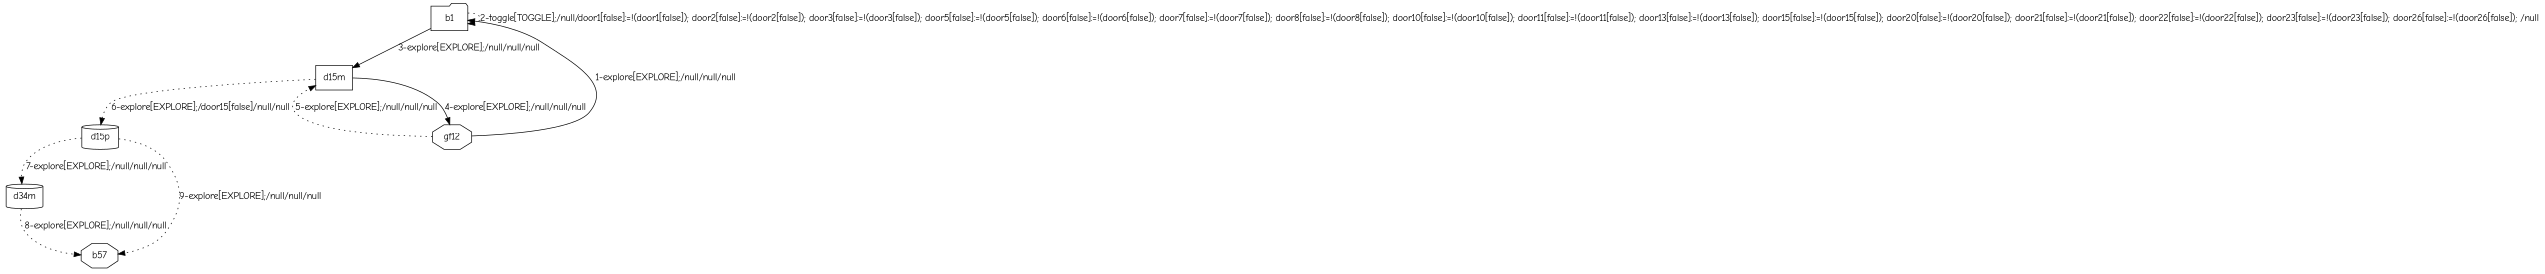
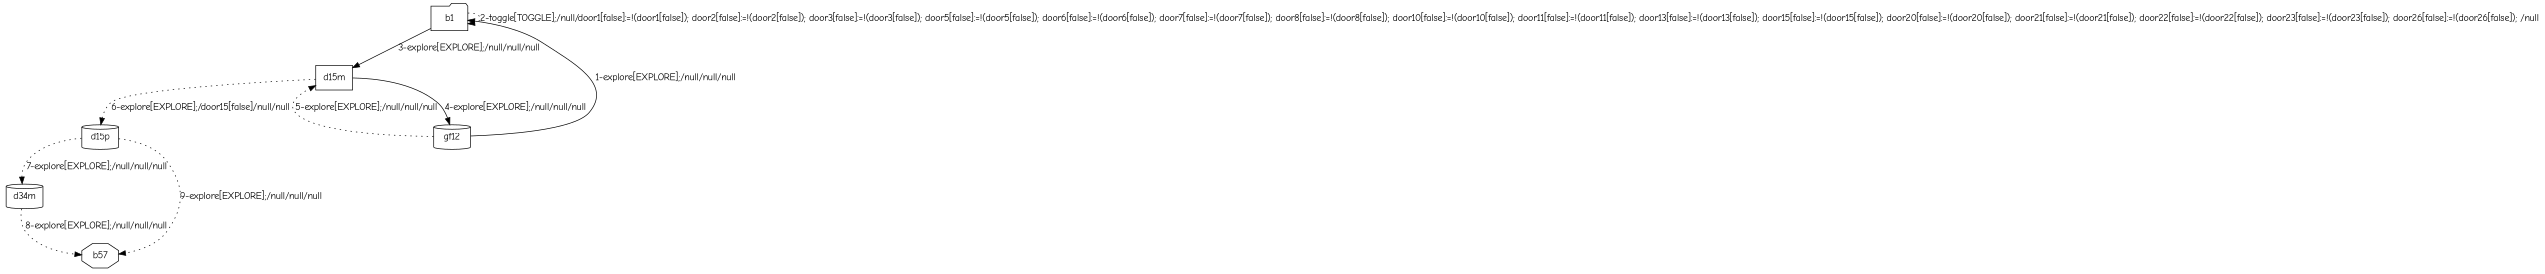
(452, 137) -> (452, 137)
